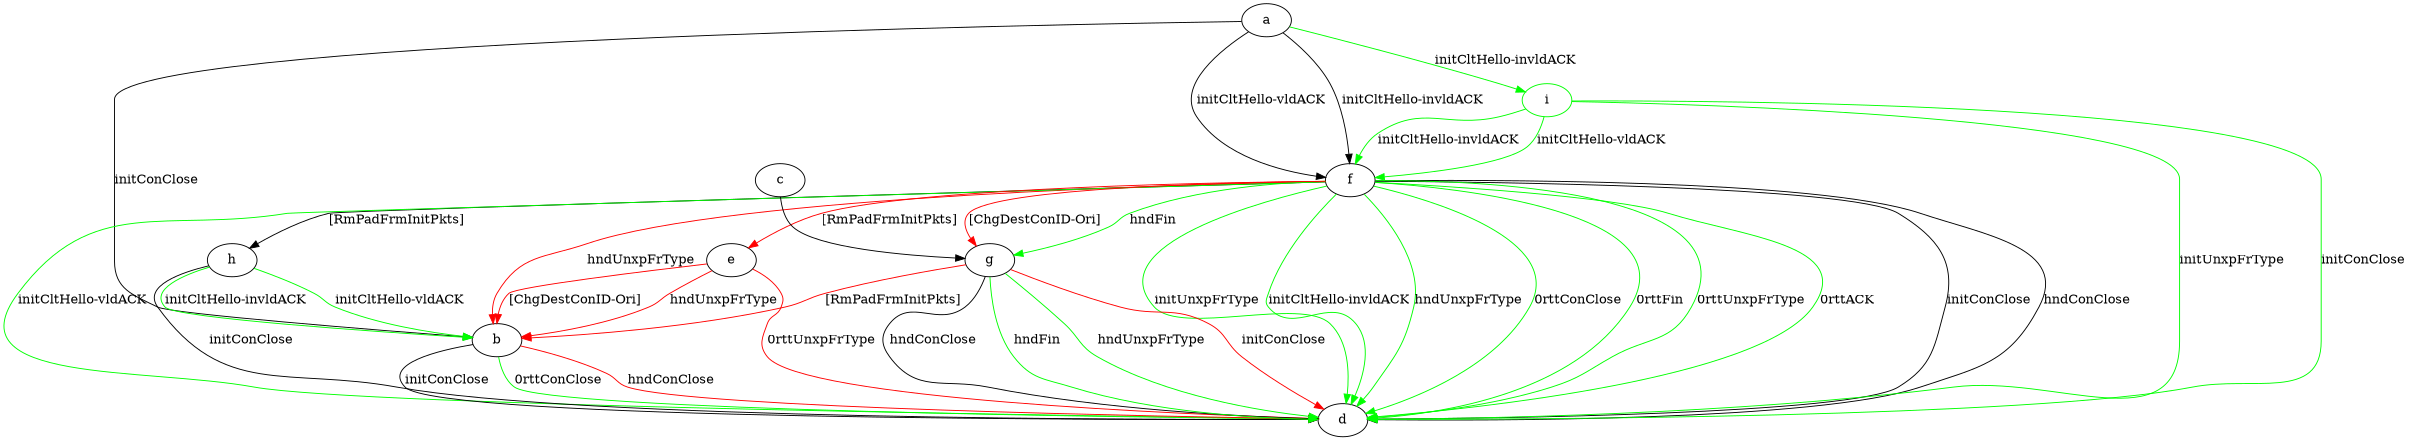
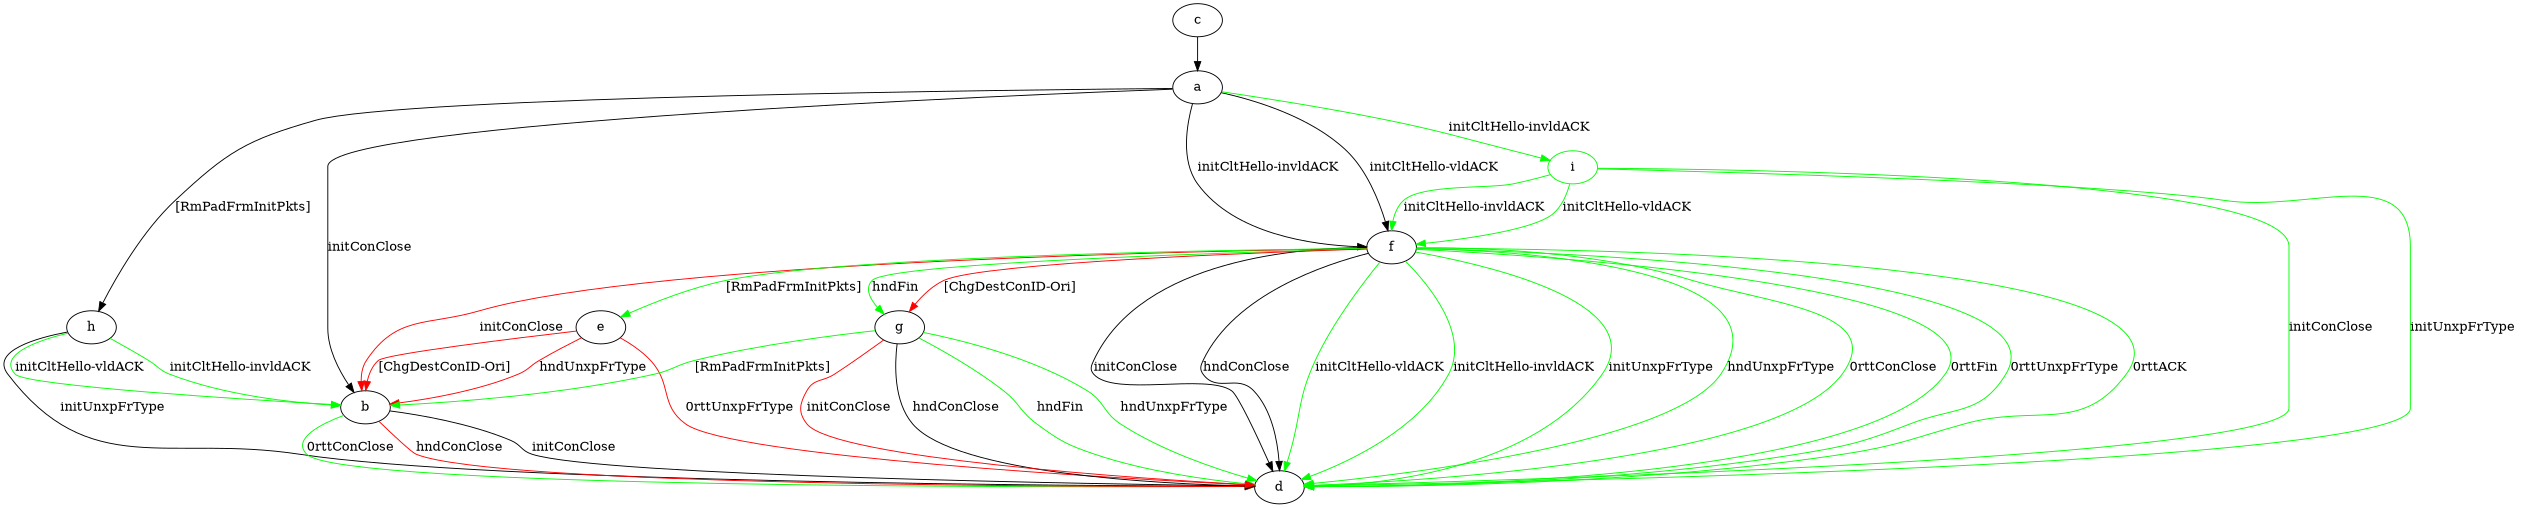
(1037, 190) -> (995, 258)
(788, 198) -> (599, 100)
(856, 248) -> (1198, 49)
(643, 260) -> (524, 327)
(751, 314) -> (639, 377)
(253, 340) -> (114, 407)
